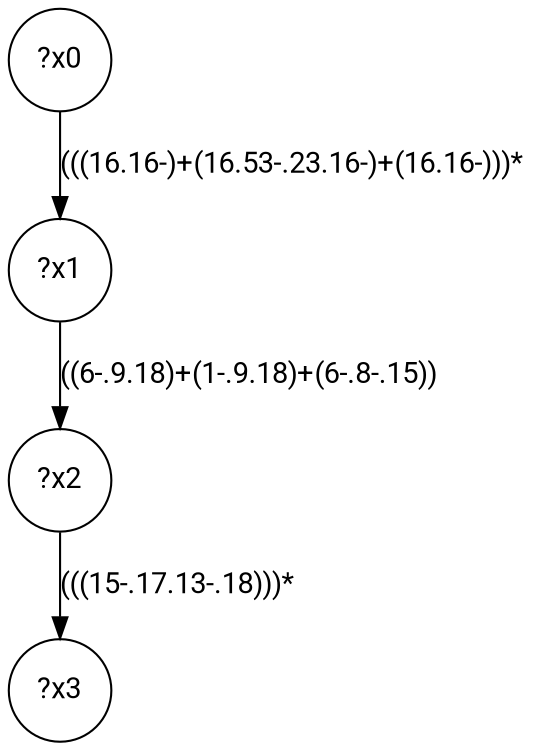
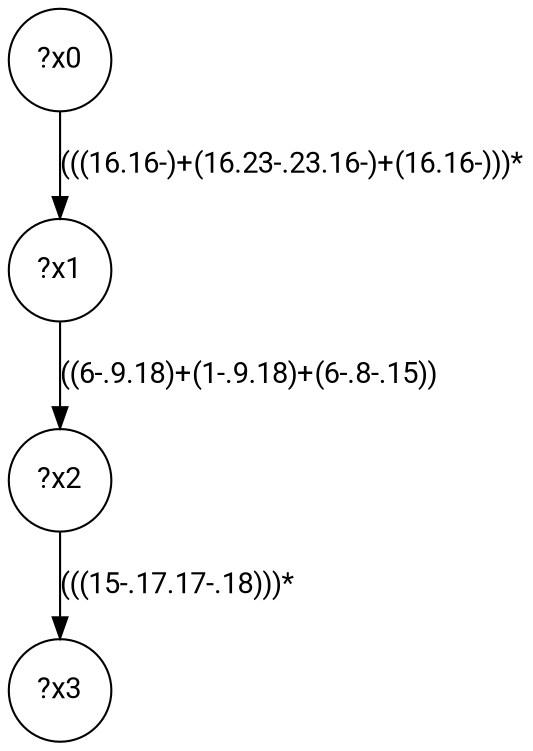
(292, 165) -> (292, 165)
(177, 585) -> (177, 585)
